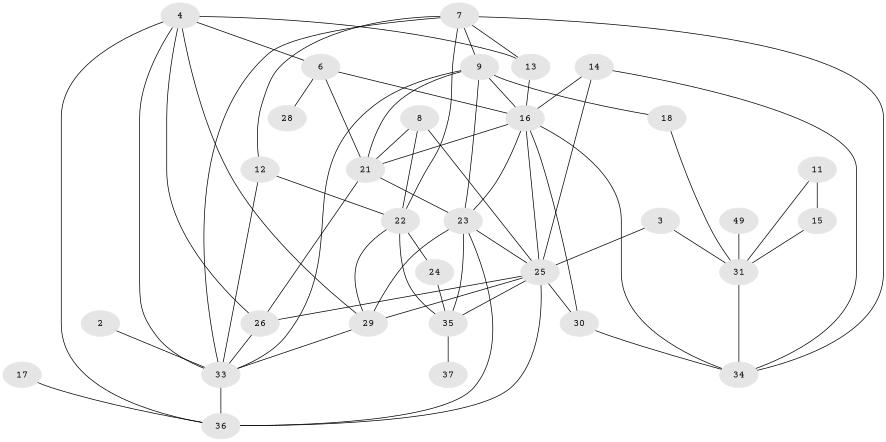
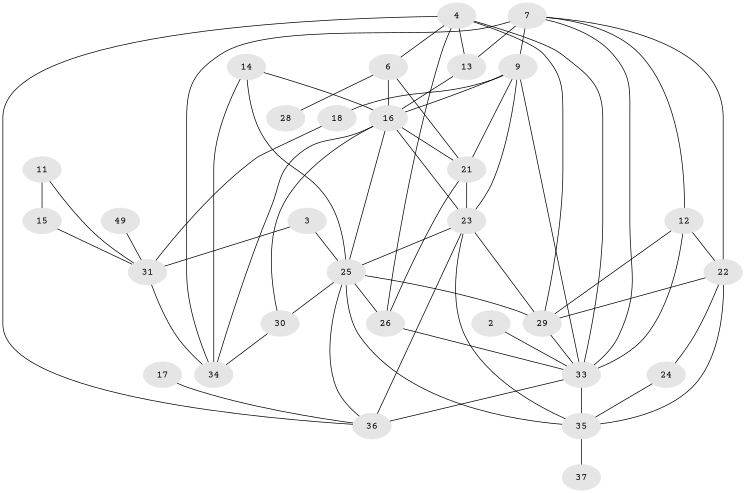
(420, 118) -> none
none -> (613, 272)
none -> (581, 400)
